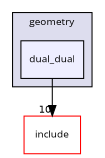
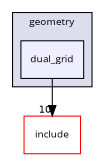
(52, 60) -> (52, 60)
